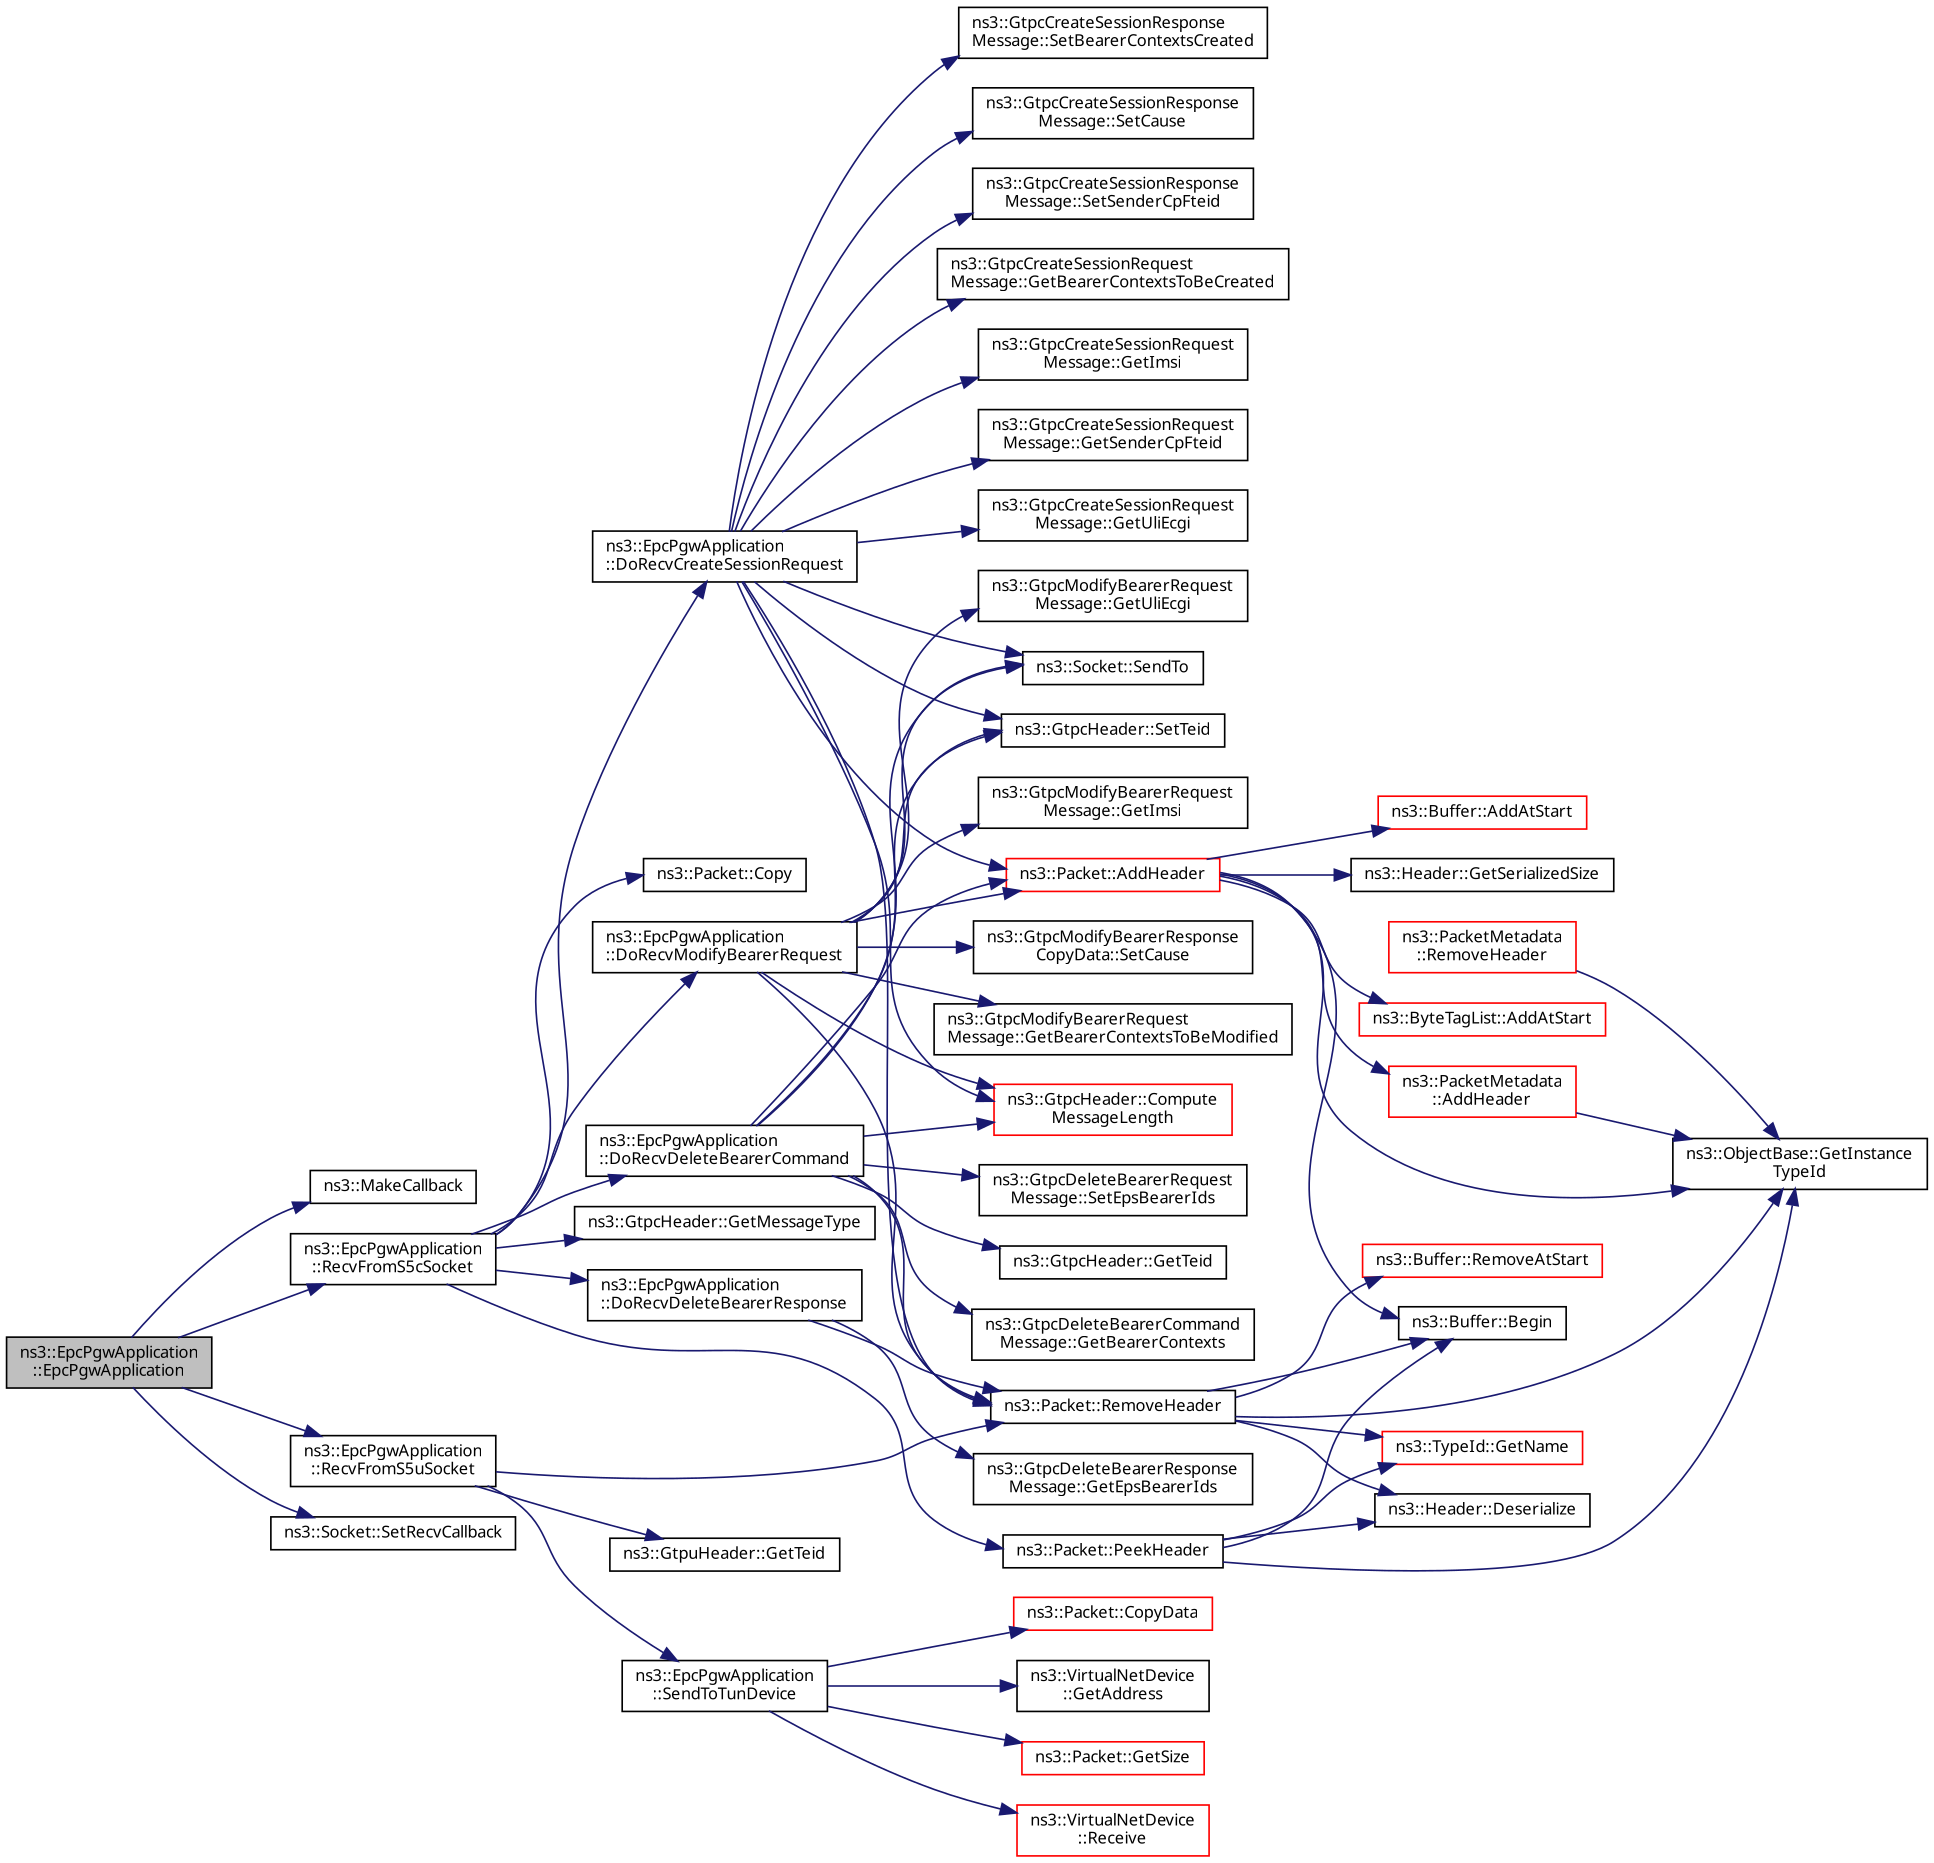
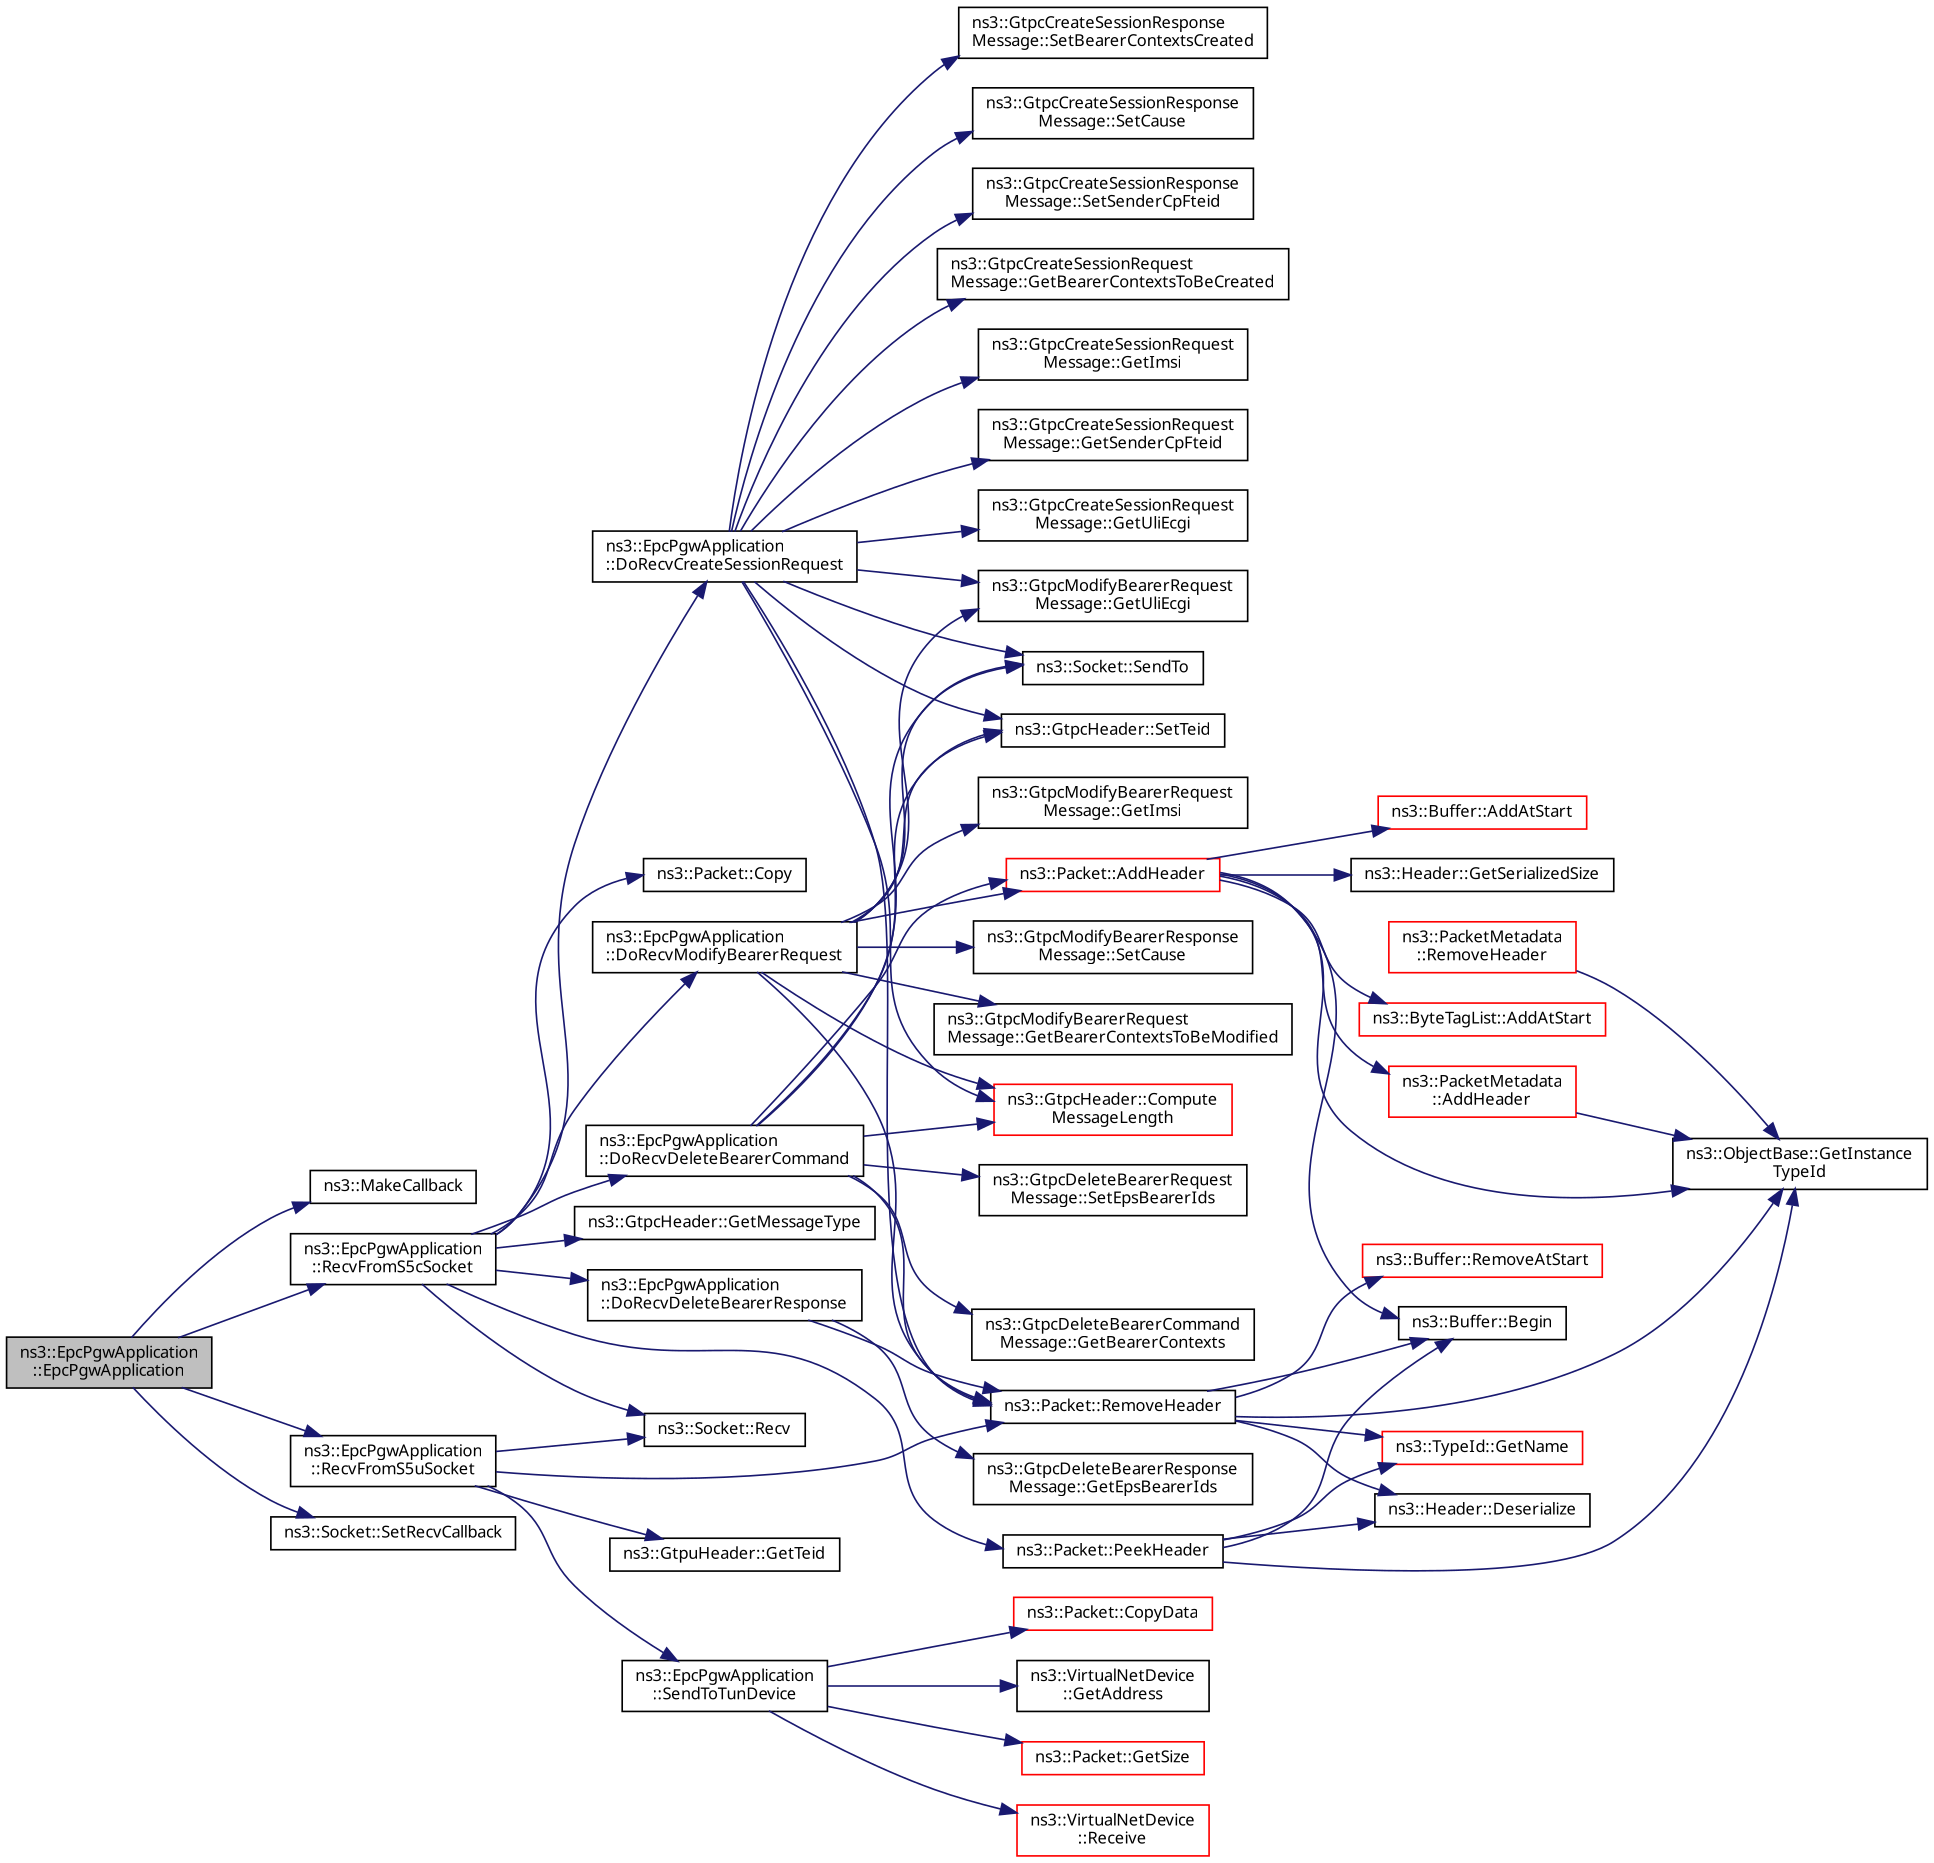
(868, 787) -> (909, 575)
(1113, 947) -> (1113, 947)
(1113, 1262) -> none
none -> (725, 1430)
